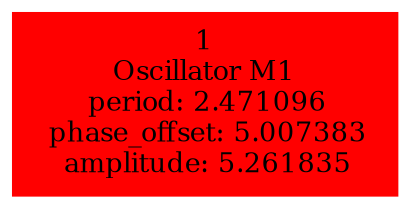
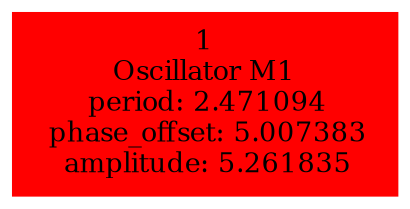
(205, 103) -> (205, 103)
